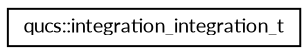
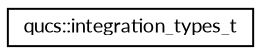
(154, 27) -> (131, 27)
